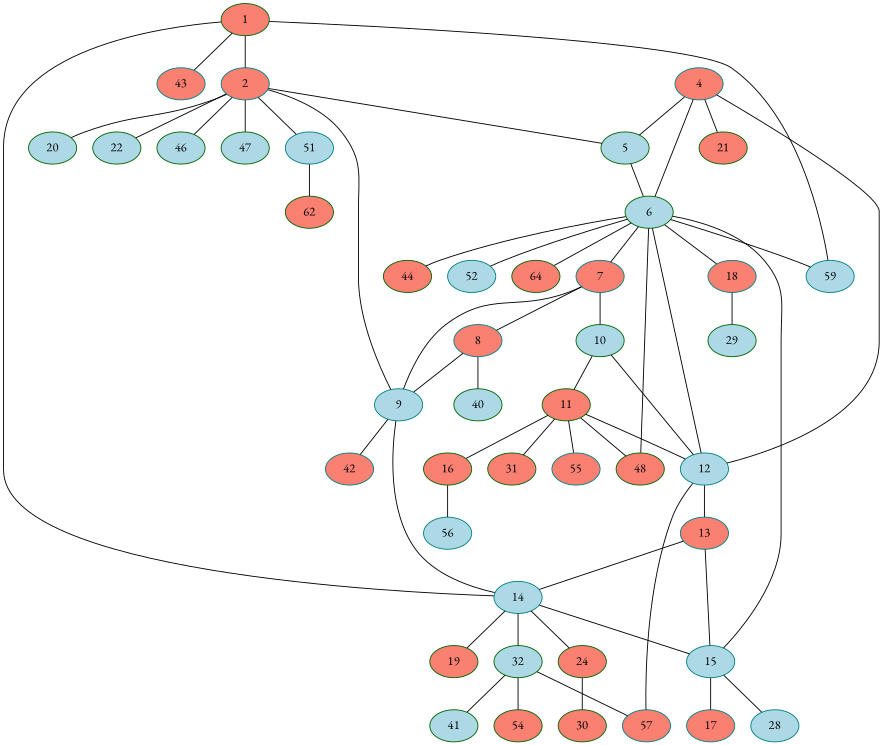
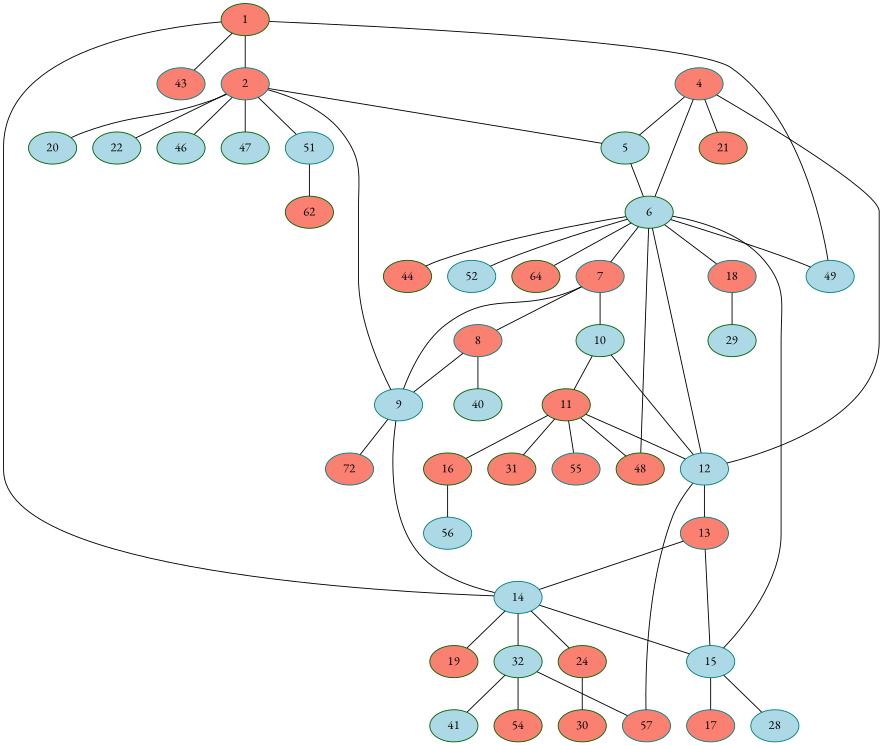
(830, 276) -> (830, 276)
(350, 469) -> (350, 469)
